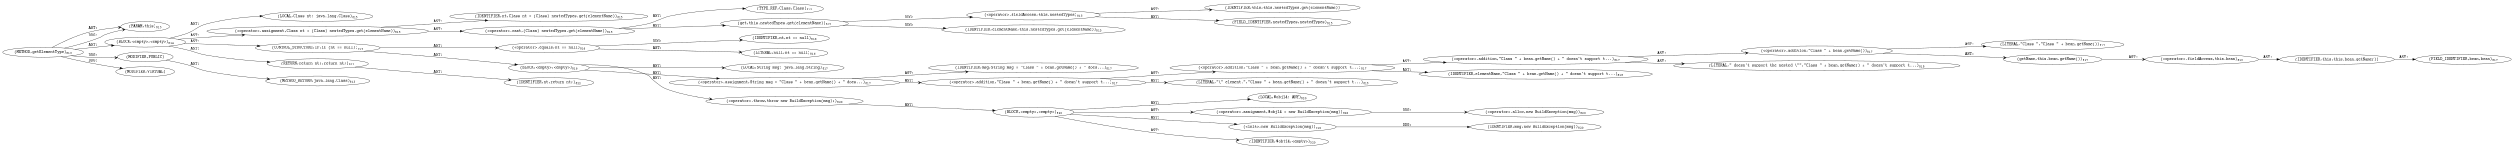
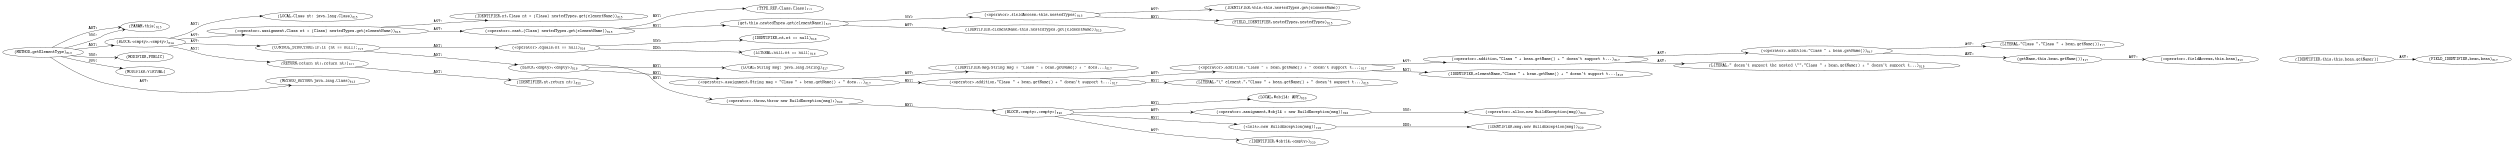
(910, 25) -> (910, 25)
(659, 48) -> (659, 48)
(2268, 59) -> none
(216, 73) -> (166, 91)
